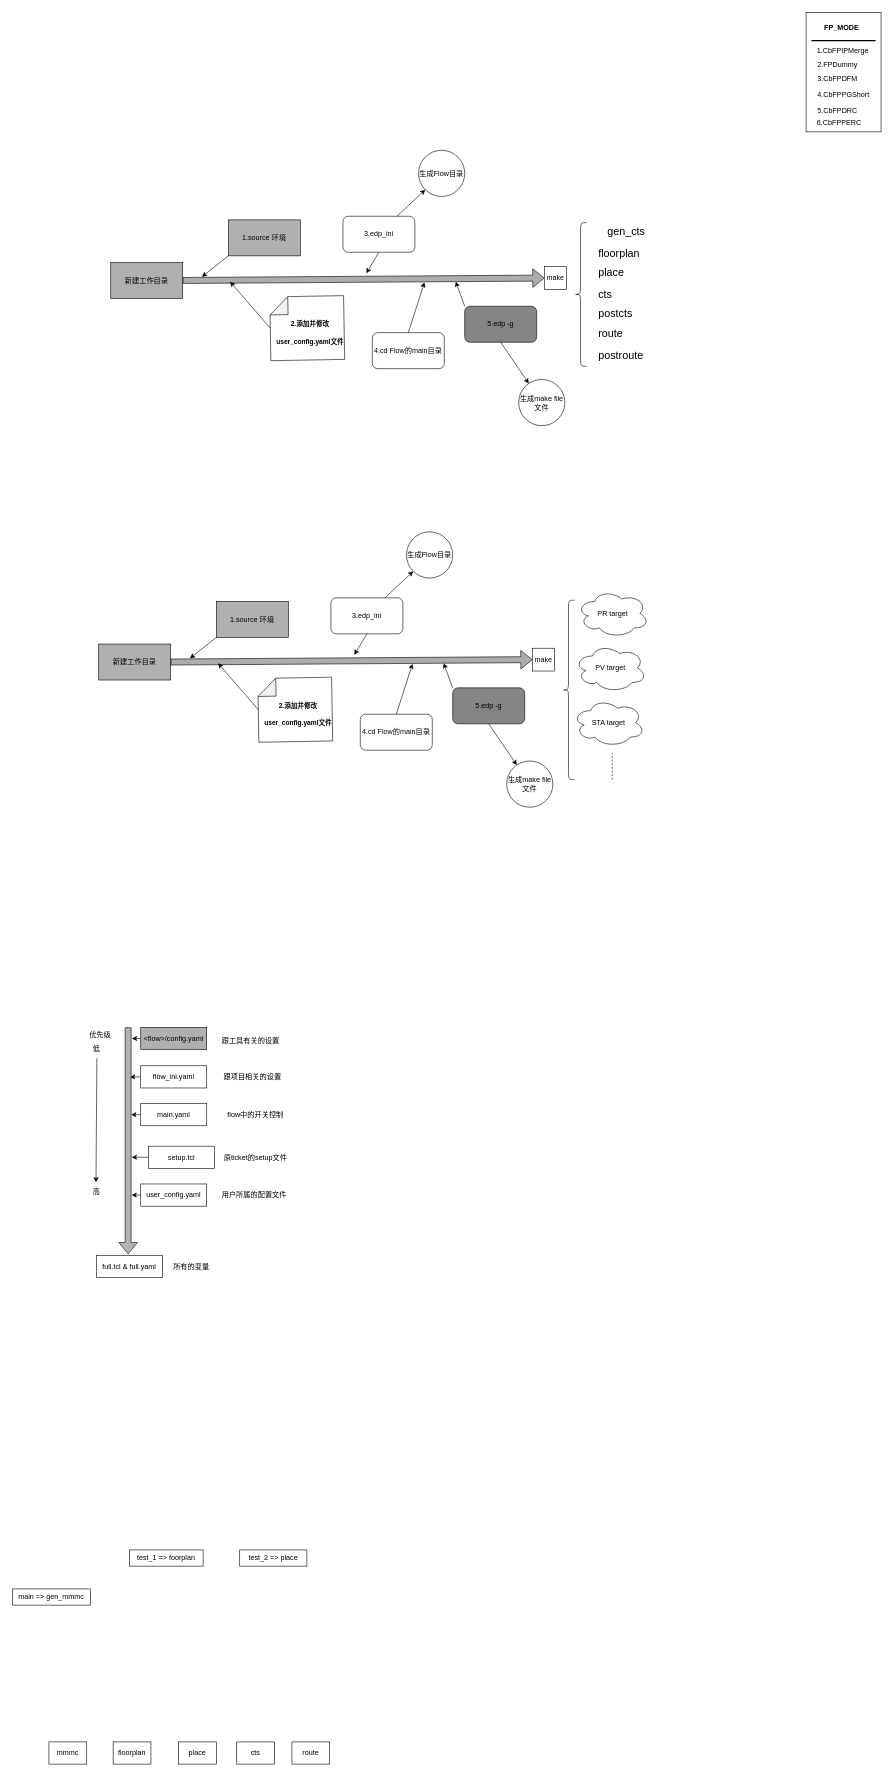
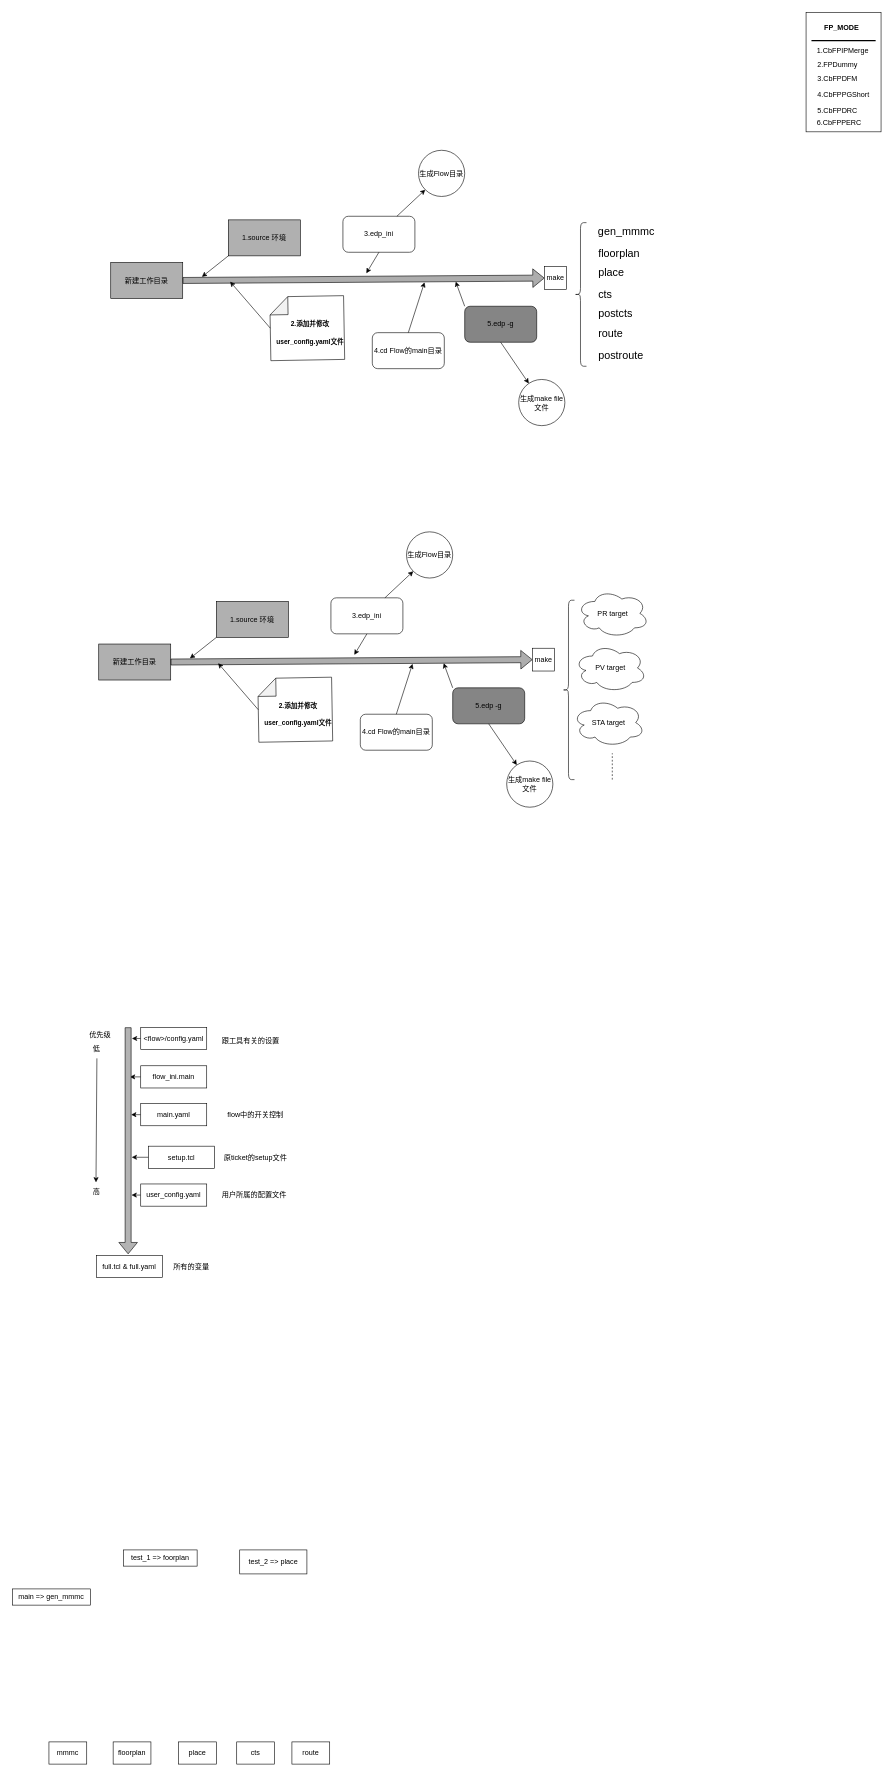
(626, 231) -> (626, 231)
(174, 1039) -> (174, 1039)
(174, 1077) -> (174, 1077)
(252, 1077) -> none
(166, 1558) -> (160, 1558)
(273, 1558) -> (273, 1562)
